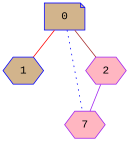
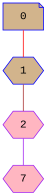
(85, 44) -> (23, 98)
(75, 71) -> none
